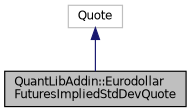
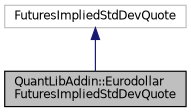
(95, 16) -> (95, 16)
